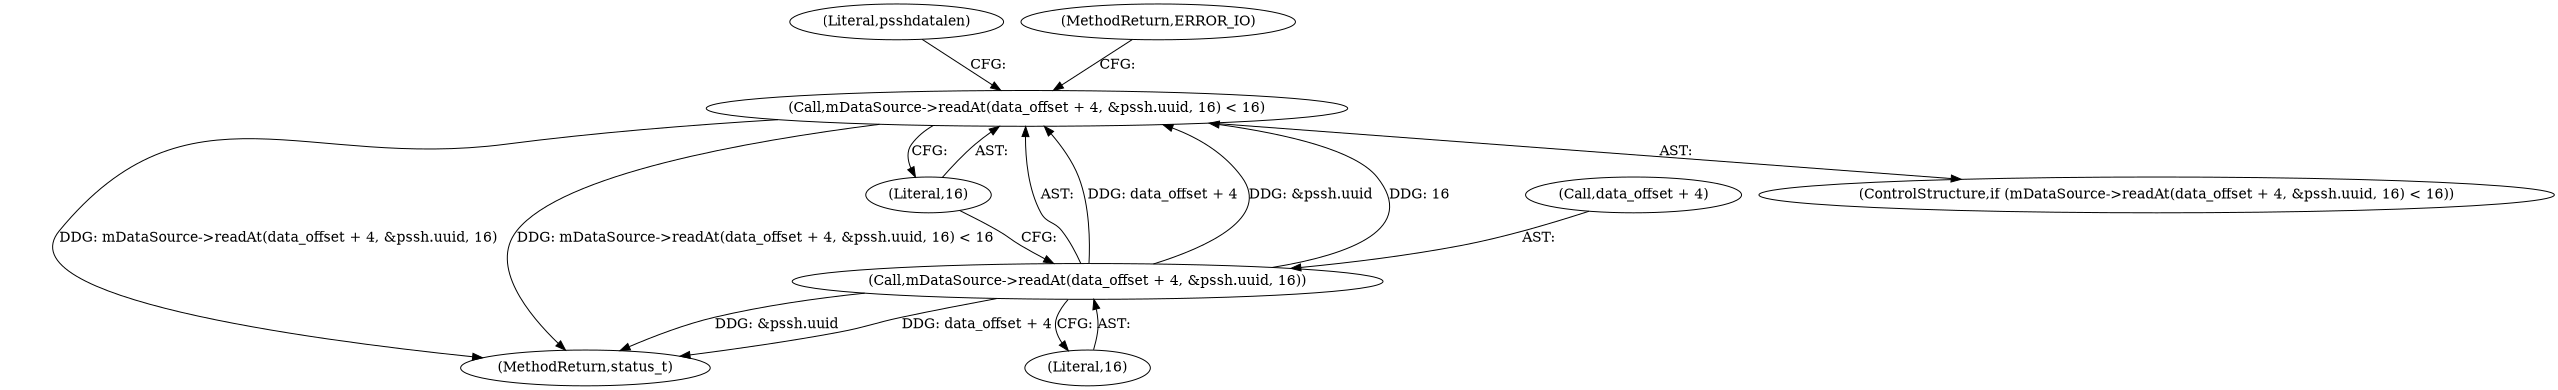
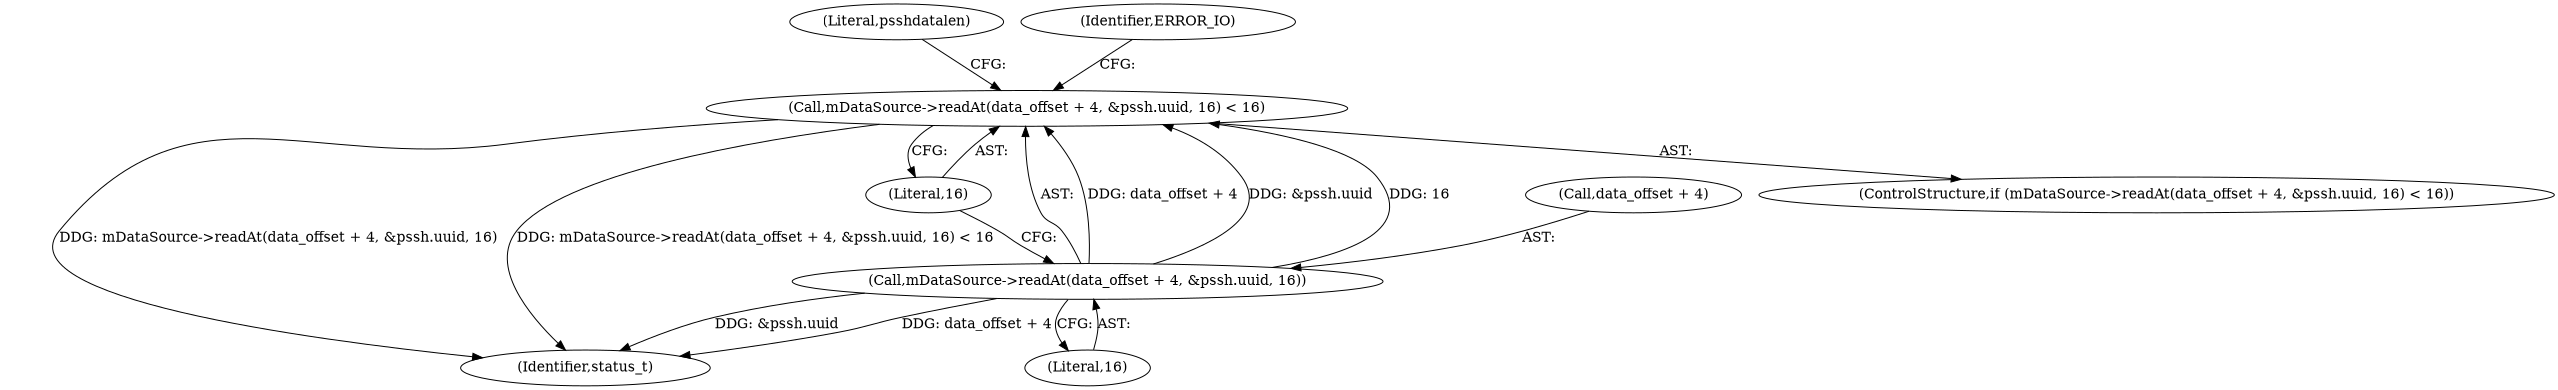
(1158, 22) -> (1158, 22)
(585, 368) -> (585, 368)
